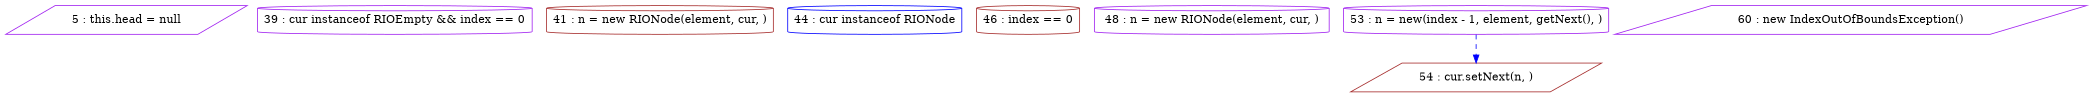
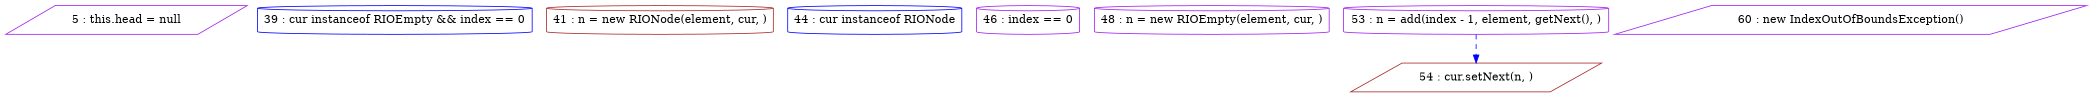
(395, 20) -> (395, 20)
(1028, 20) -> (1028, 20)
(1212, 20) -> (1212, 20)
(1476, 20) -> (1476, 20)
